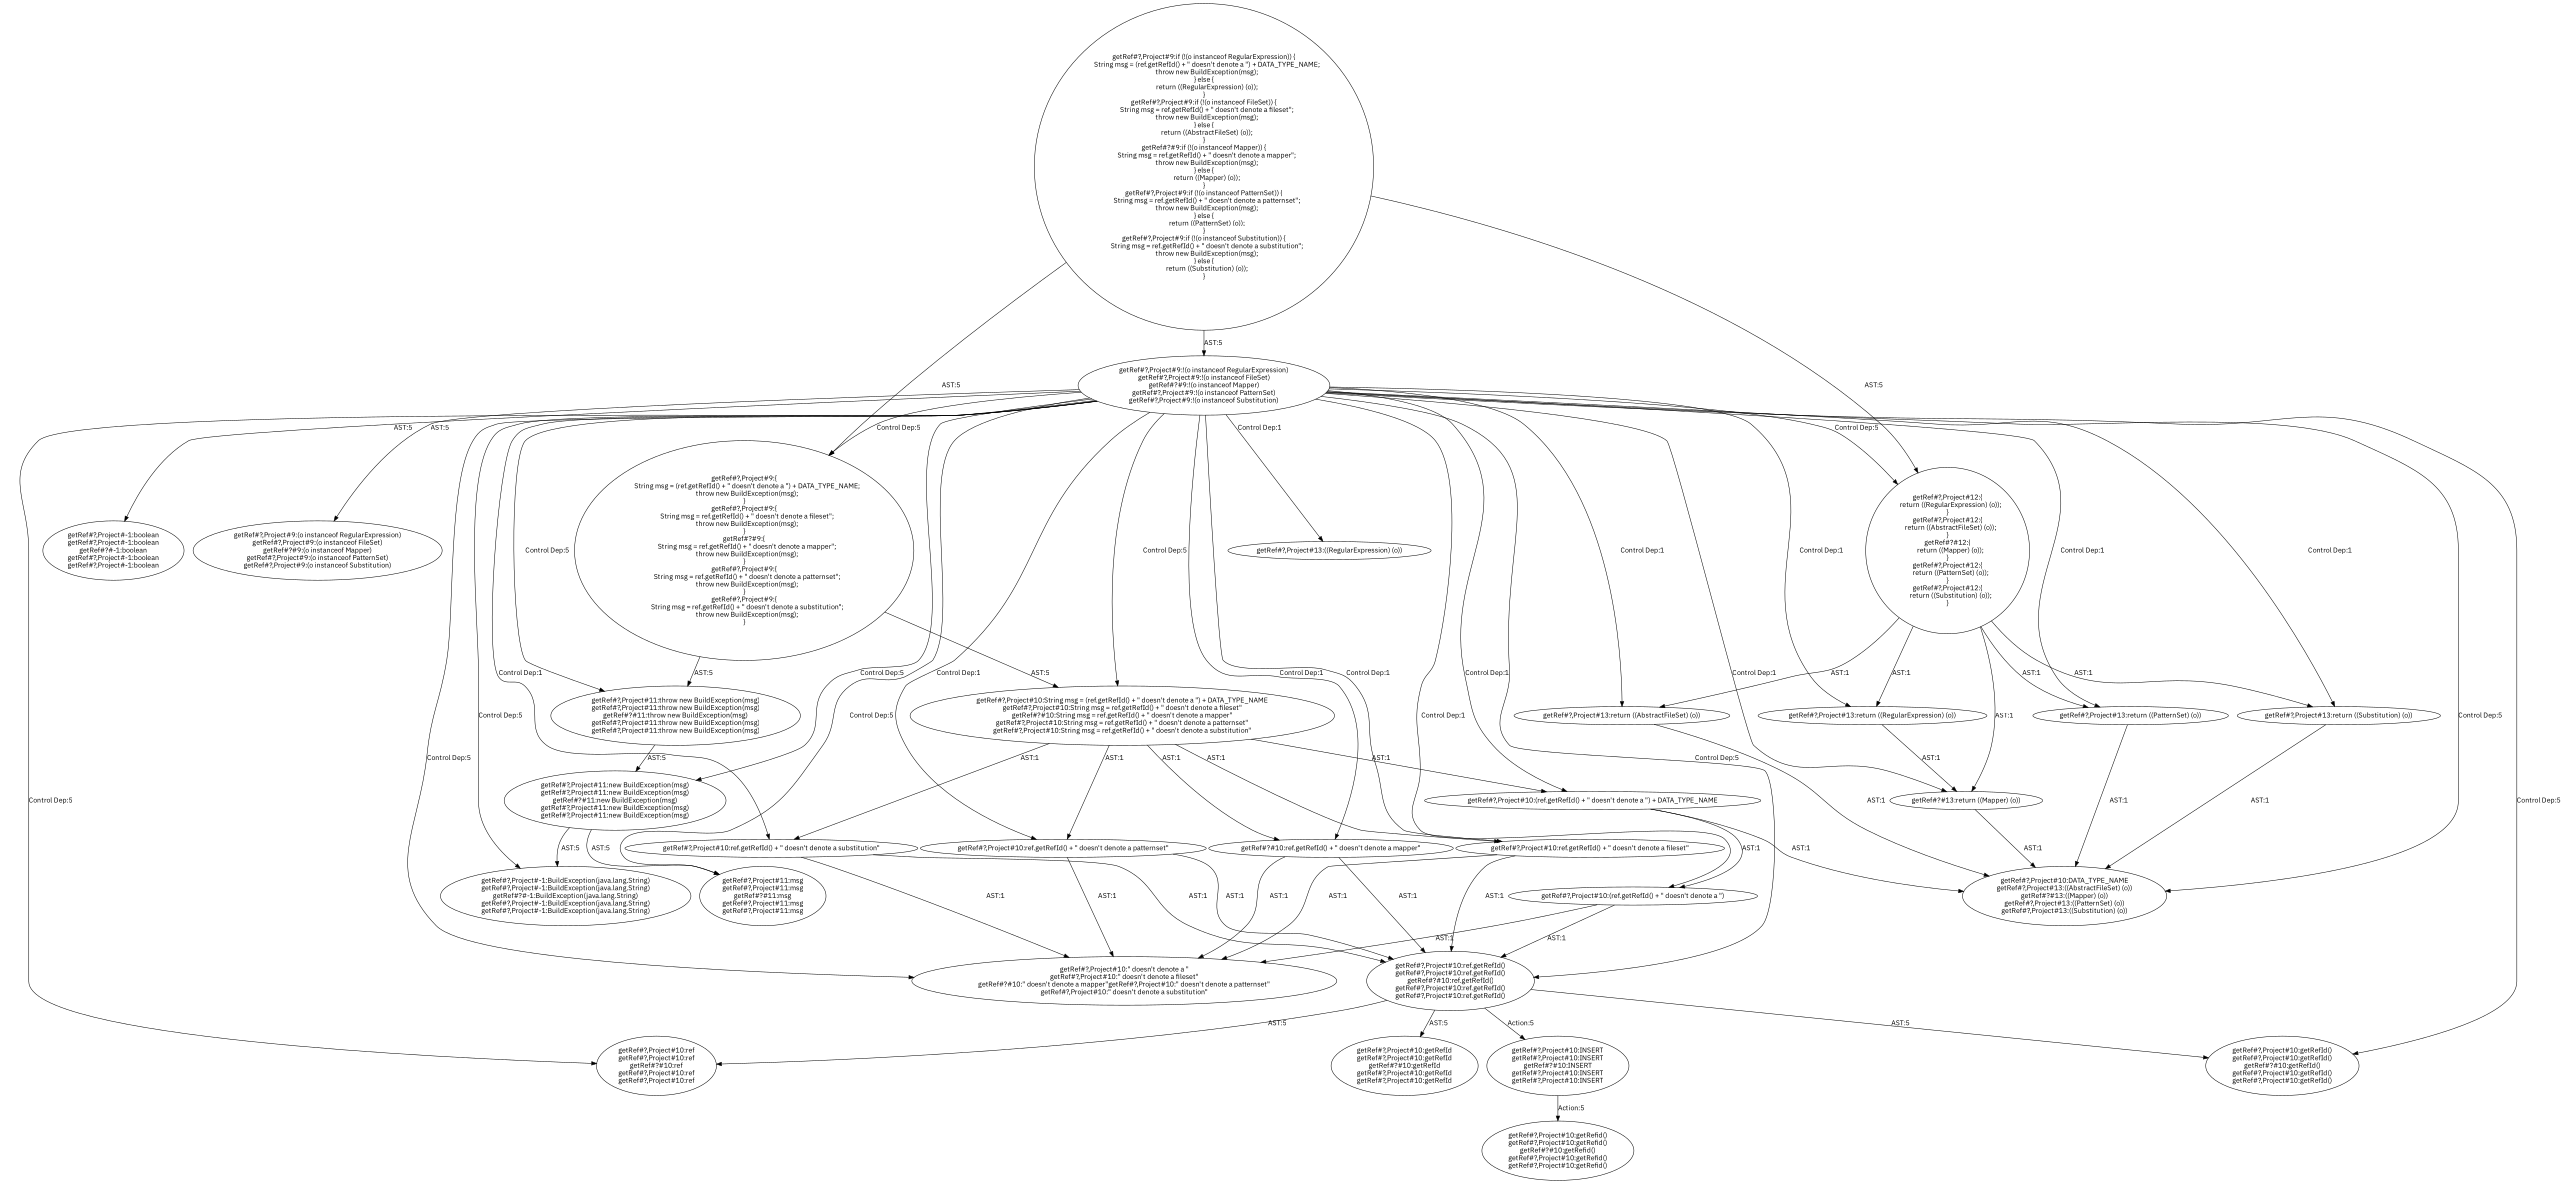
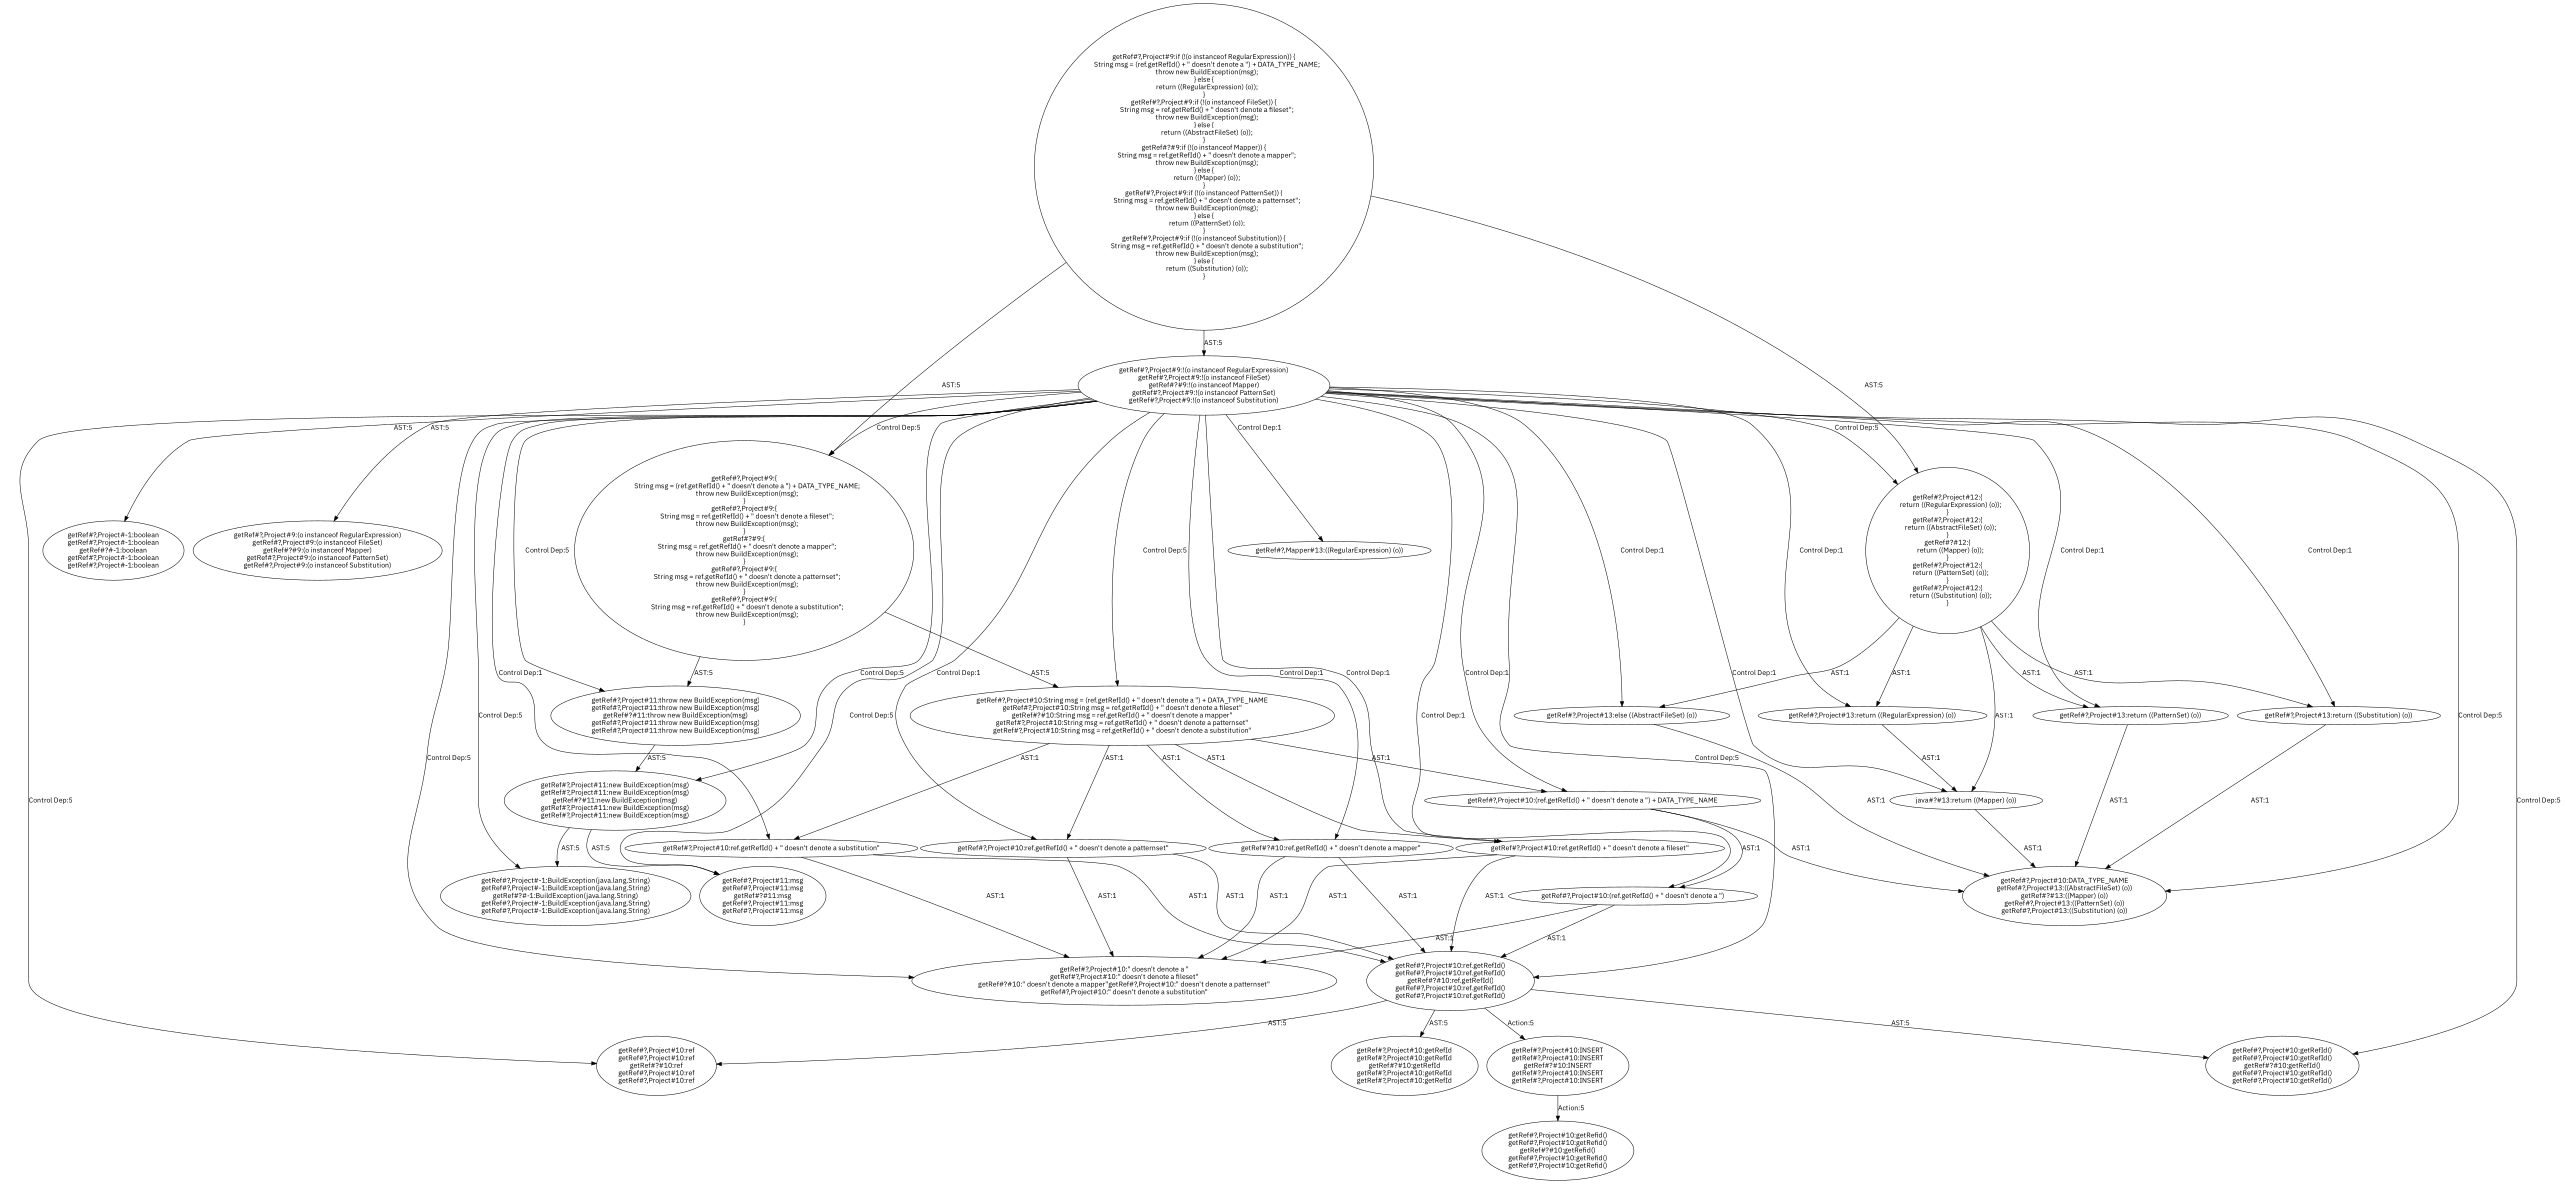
(1330, 551) -> (1330, 551)
(1622, 716) -> (1622, 716)
(1966, 801) -> (1966, 801)
